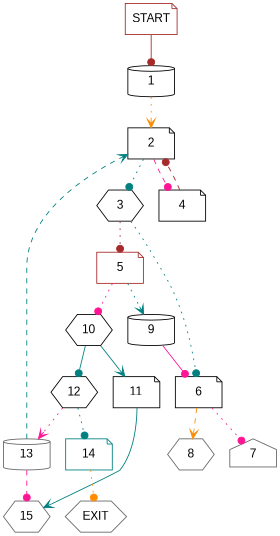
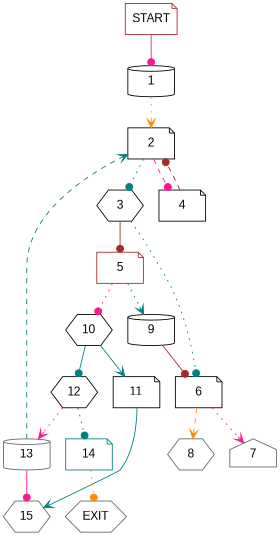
(151, 47) -> (151, 47)
(120, 233) -> (120, 233)
(173, 358) -> (173, 358)
(225, 422) -> (225, 422)
(27, 482) -> (27, 482)
